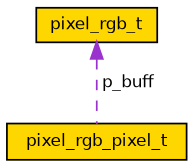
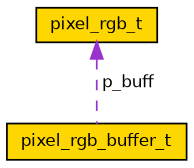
(97, 142) -> (97, 142)
